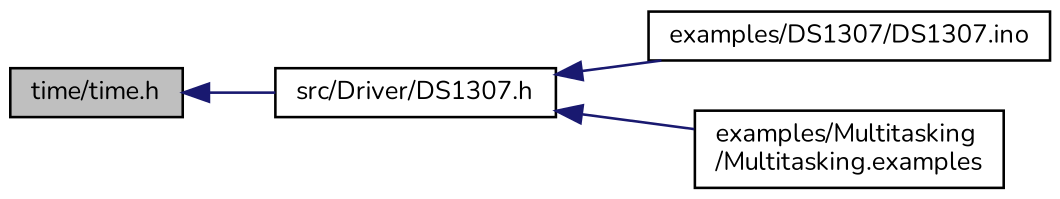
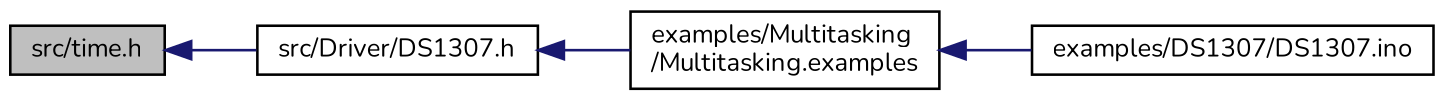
(622, 66) -> (999, 50)
(97, 93) -> (88, 50)
